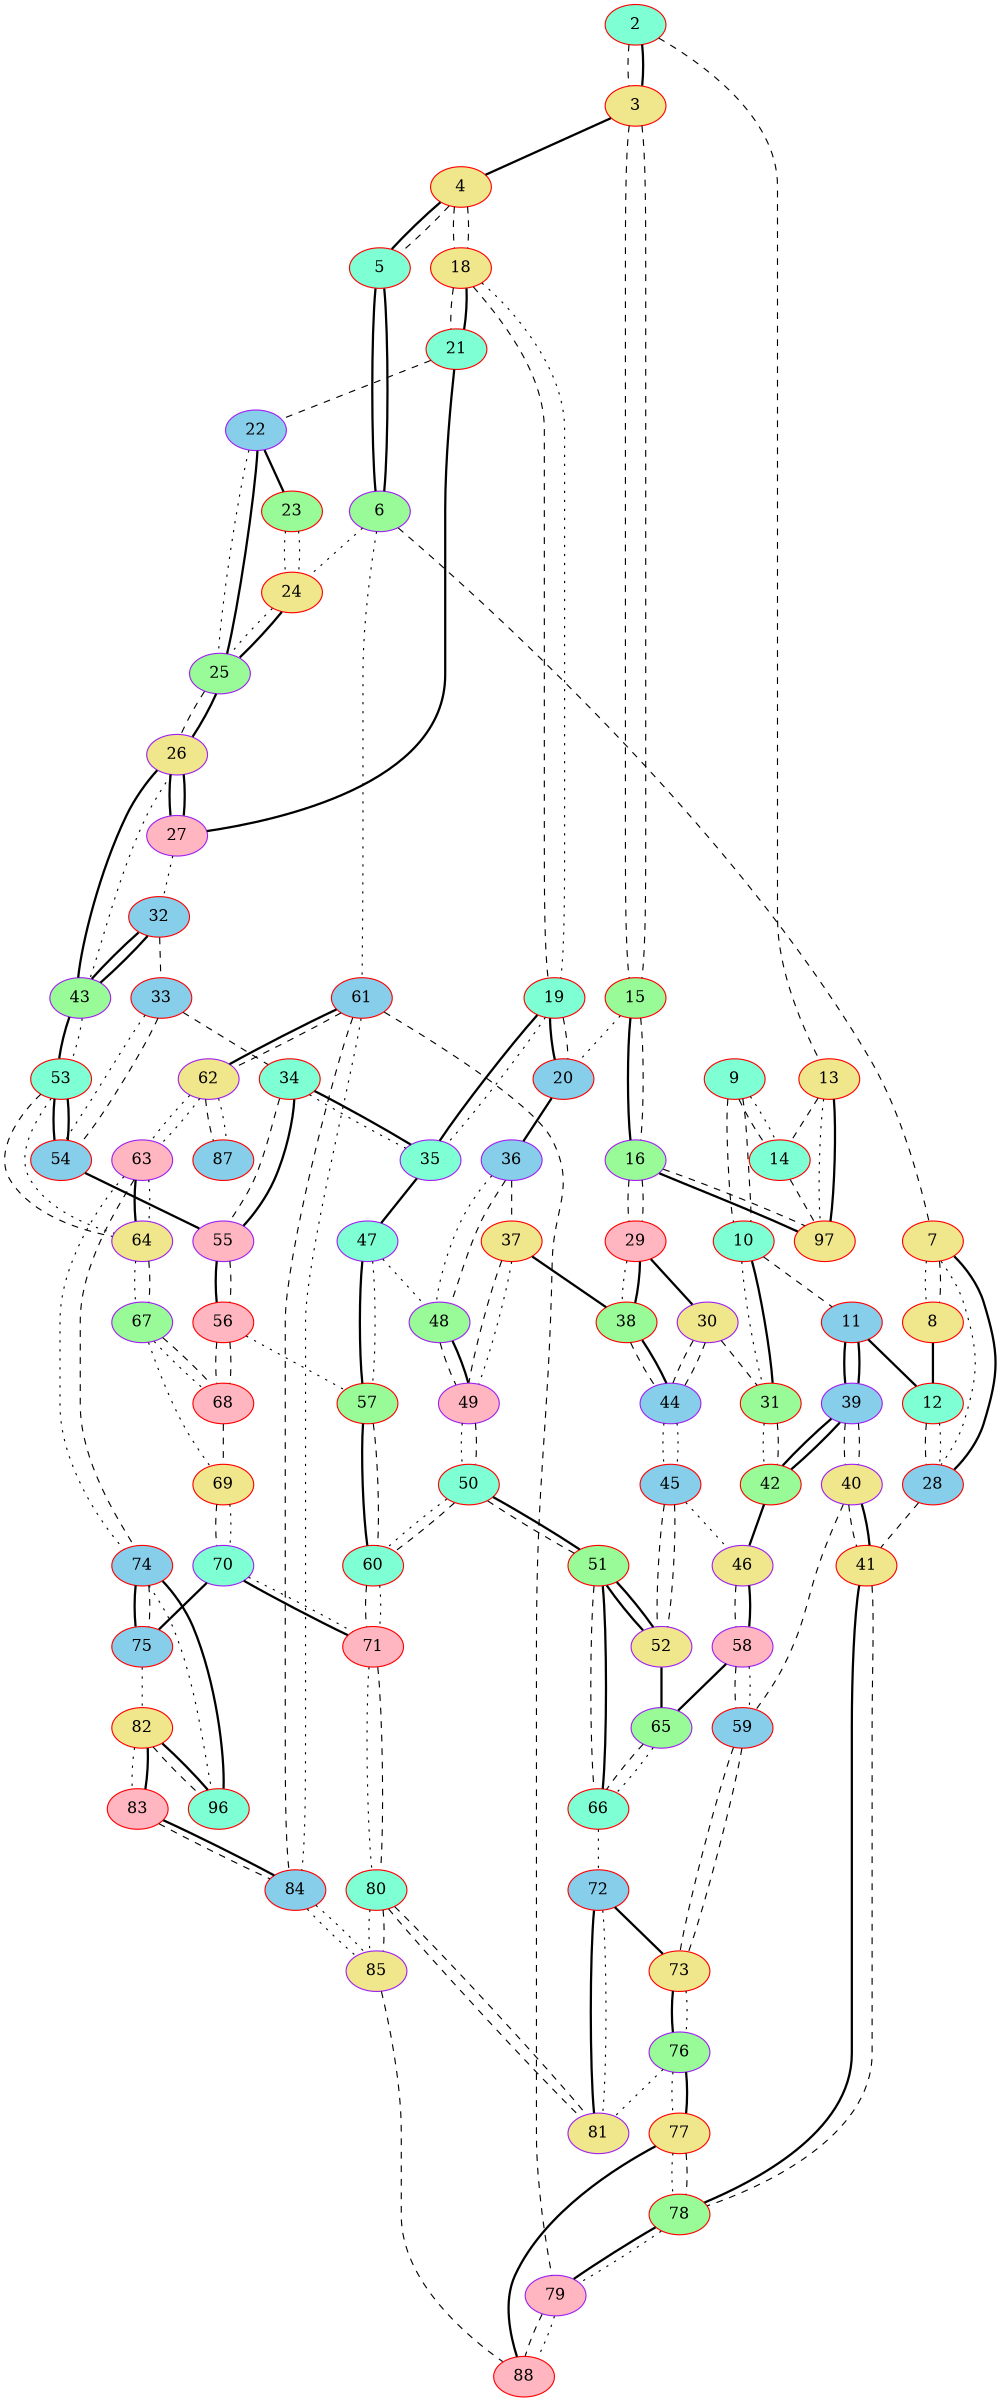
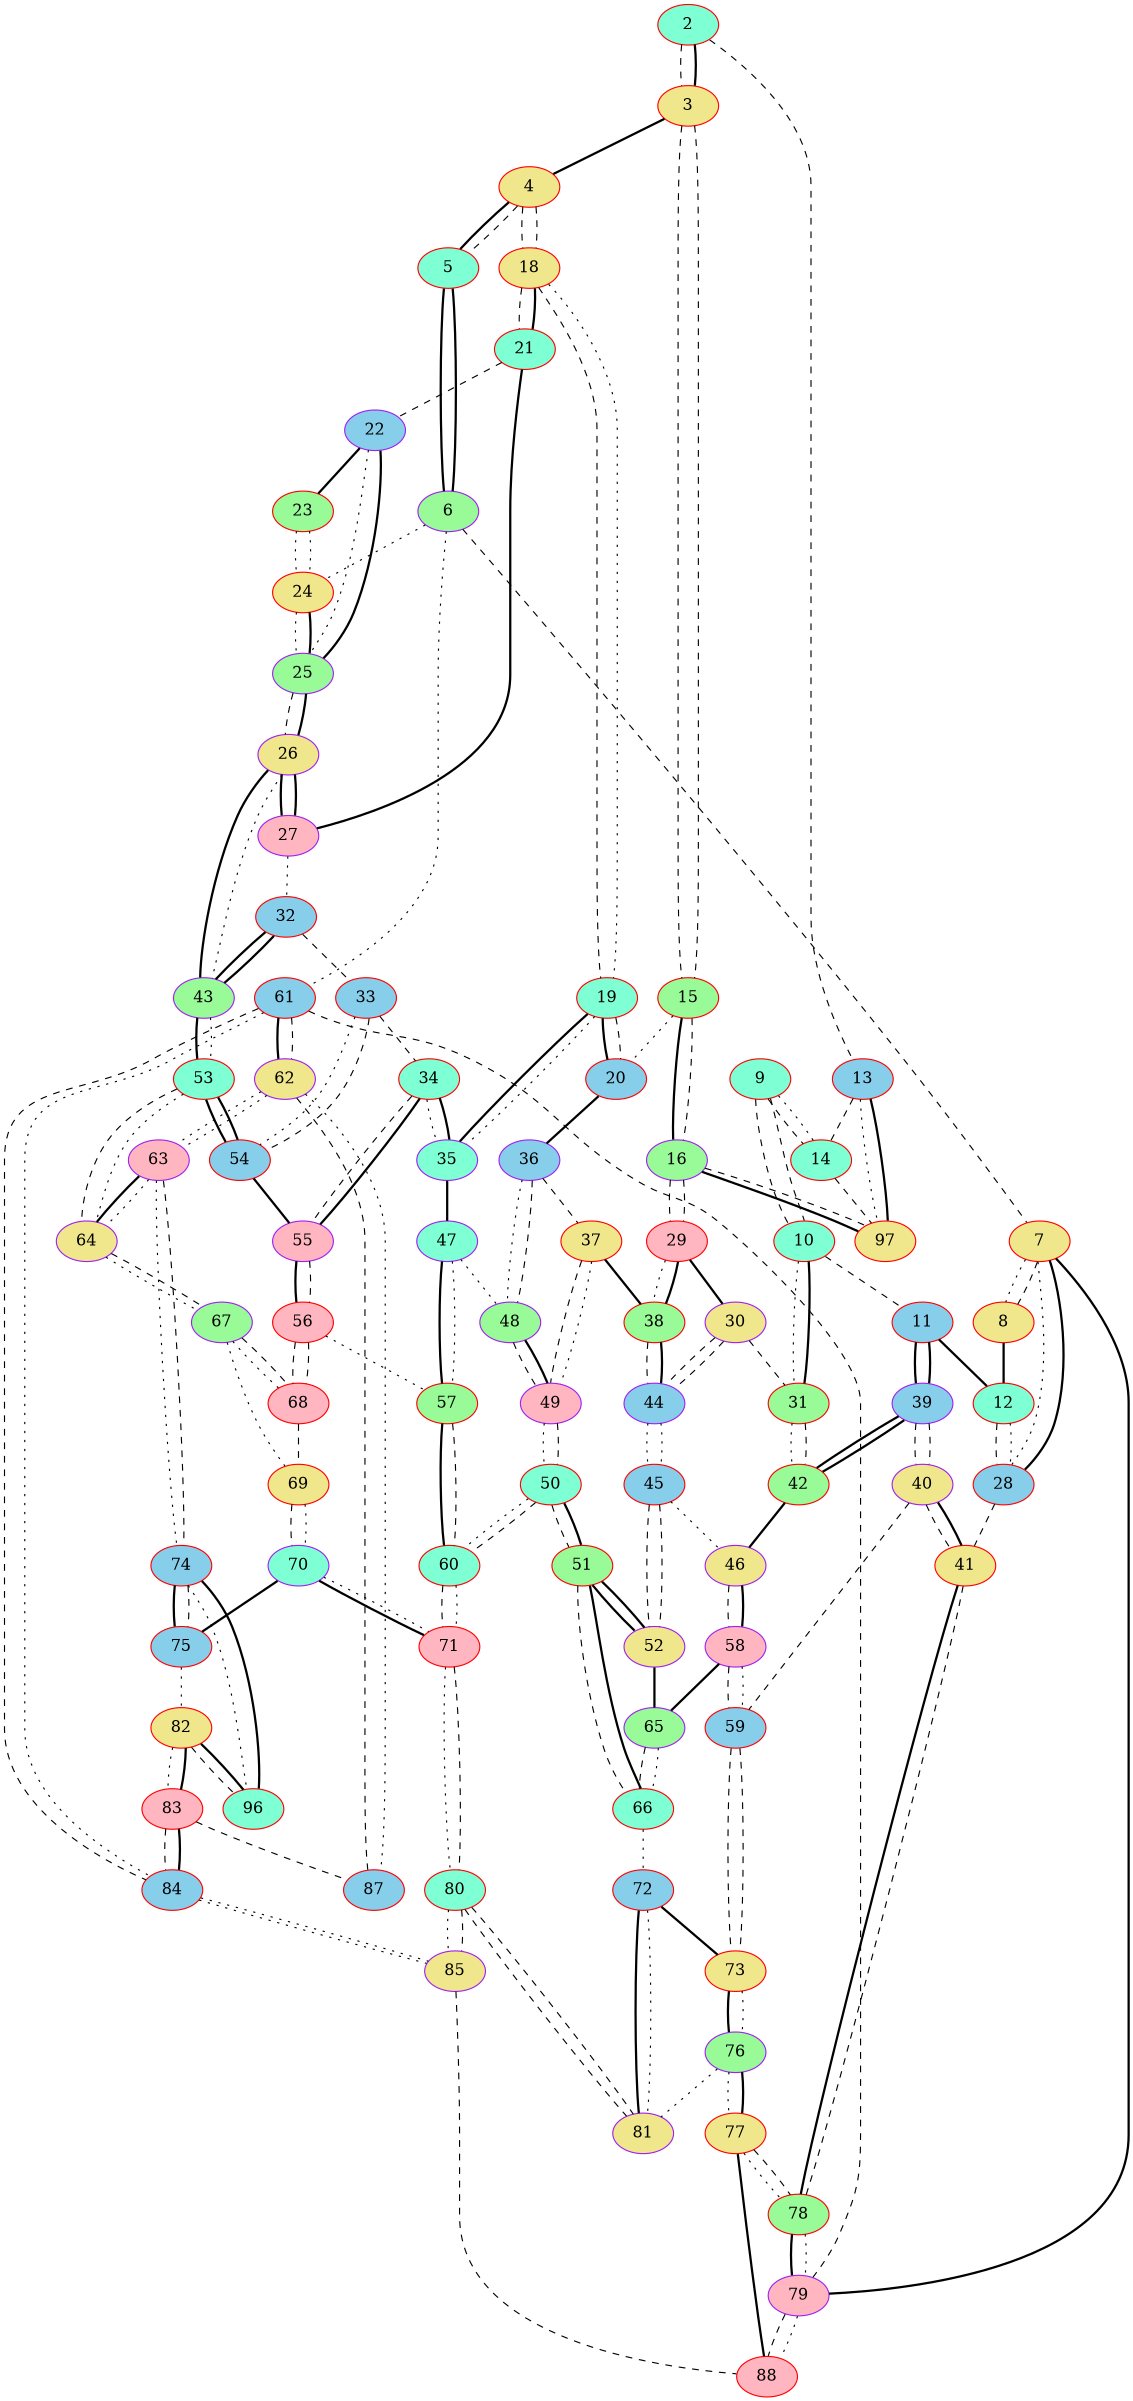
(829, 1079) -> (863, 1079)
none -> (271, 1852)
none -> (1129, 1871)
